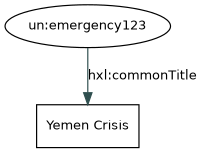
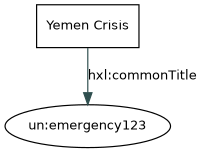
(88, 70) -> (88, 70)
